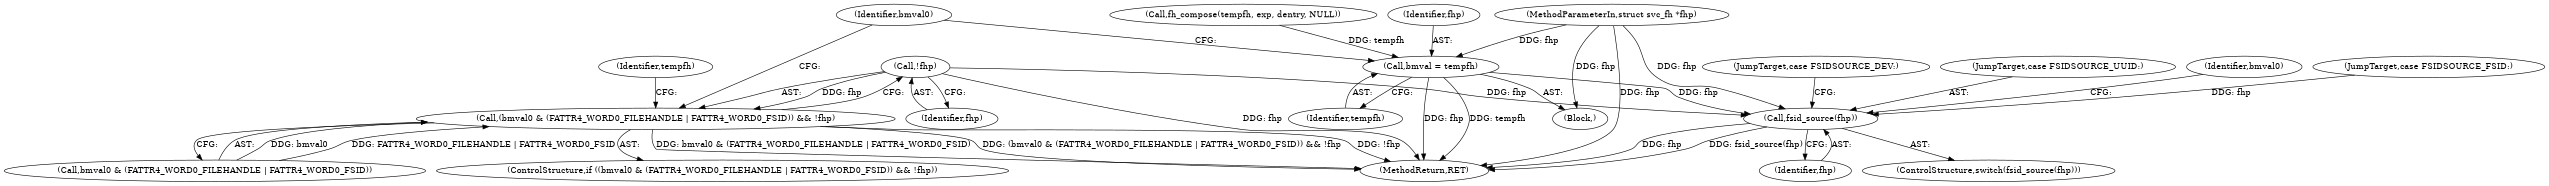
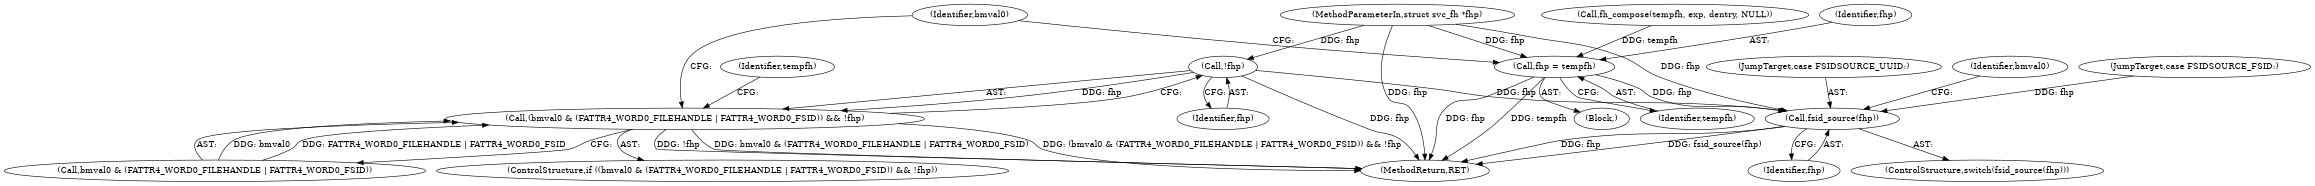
(1575, 60) -> (1309, 41)
(1431, 67) -> (1555, 67)
(1816, 67) -> none
